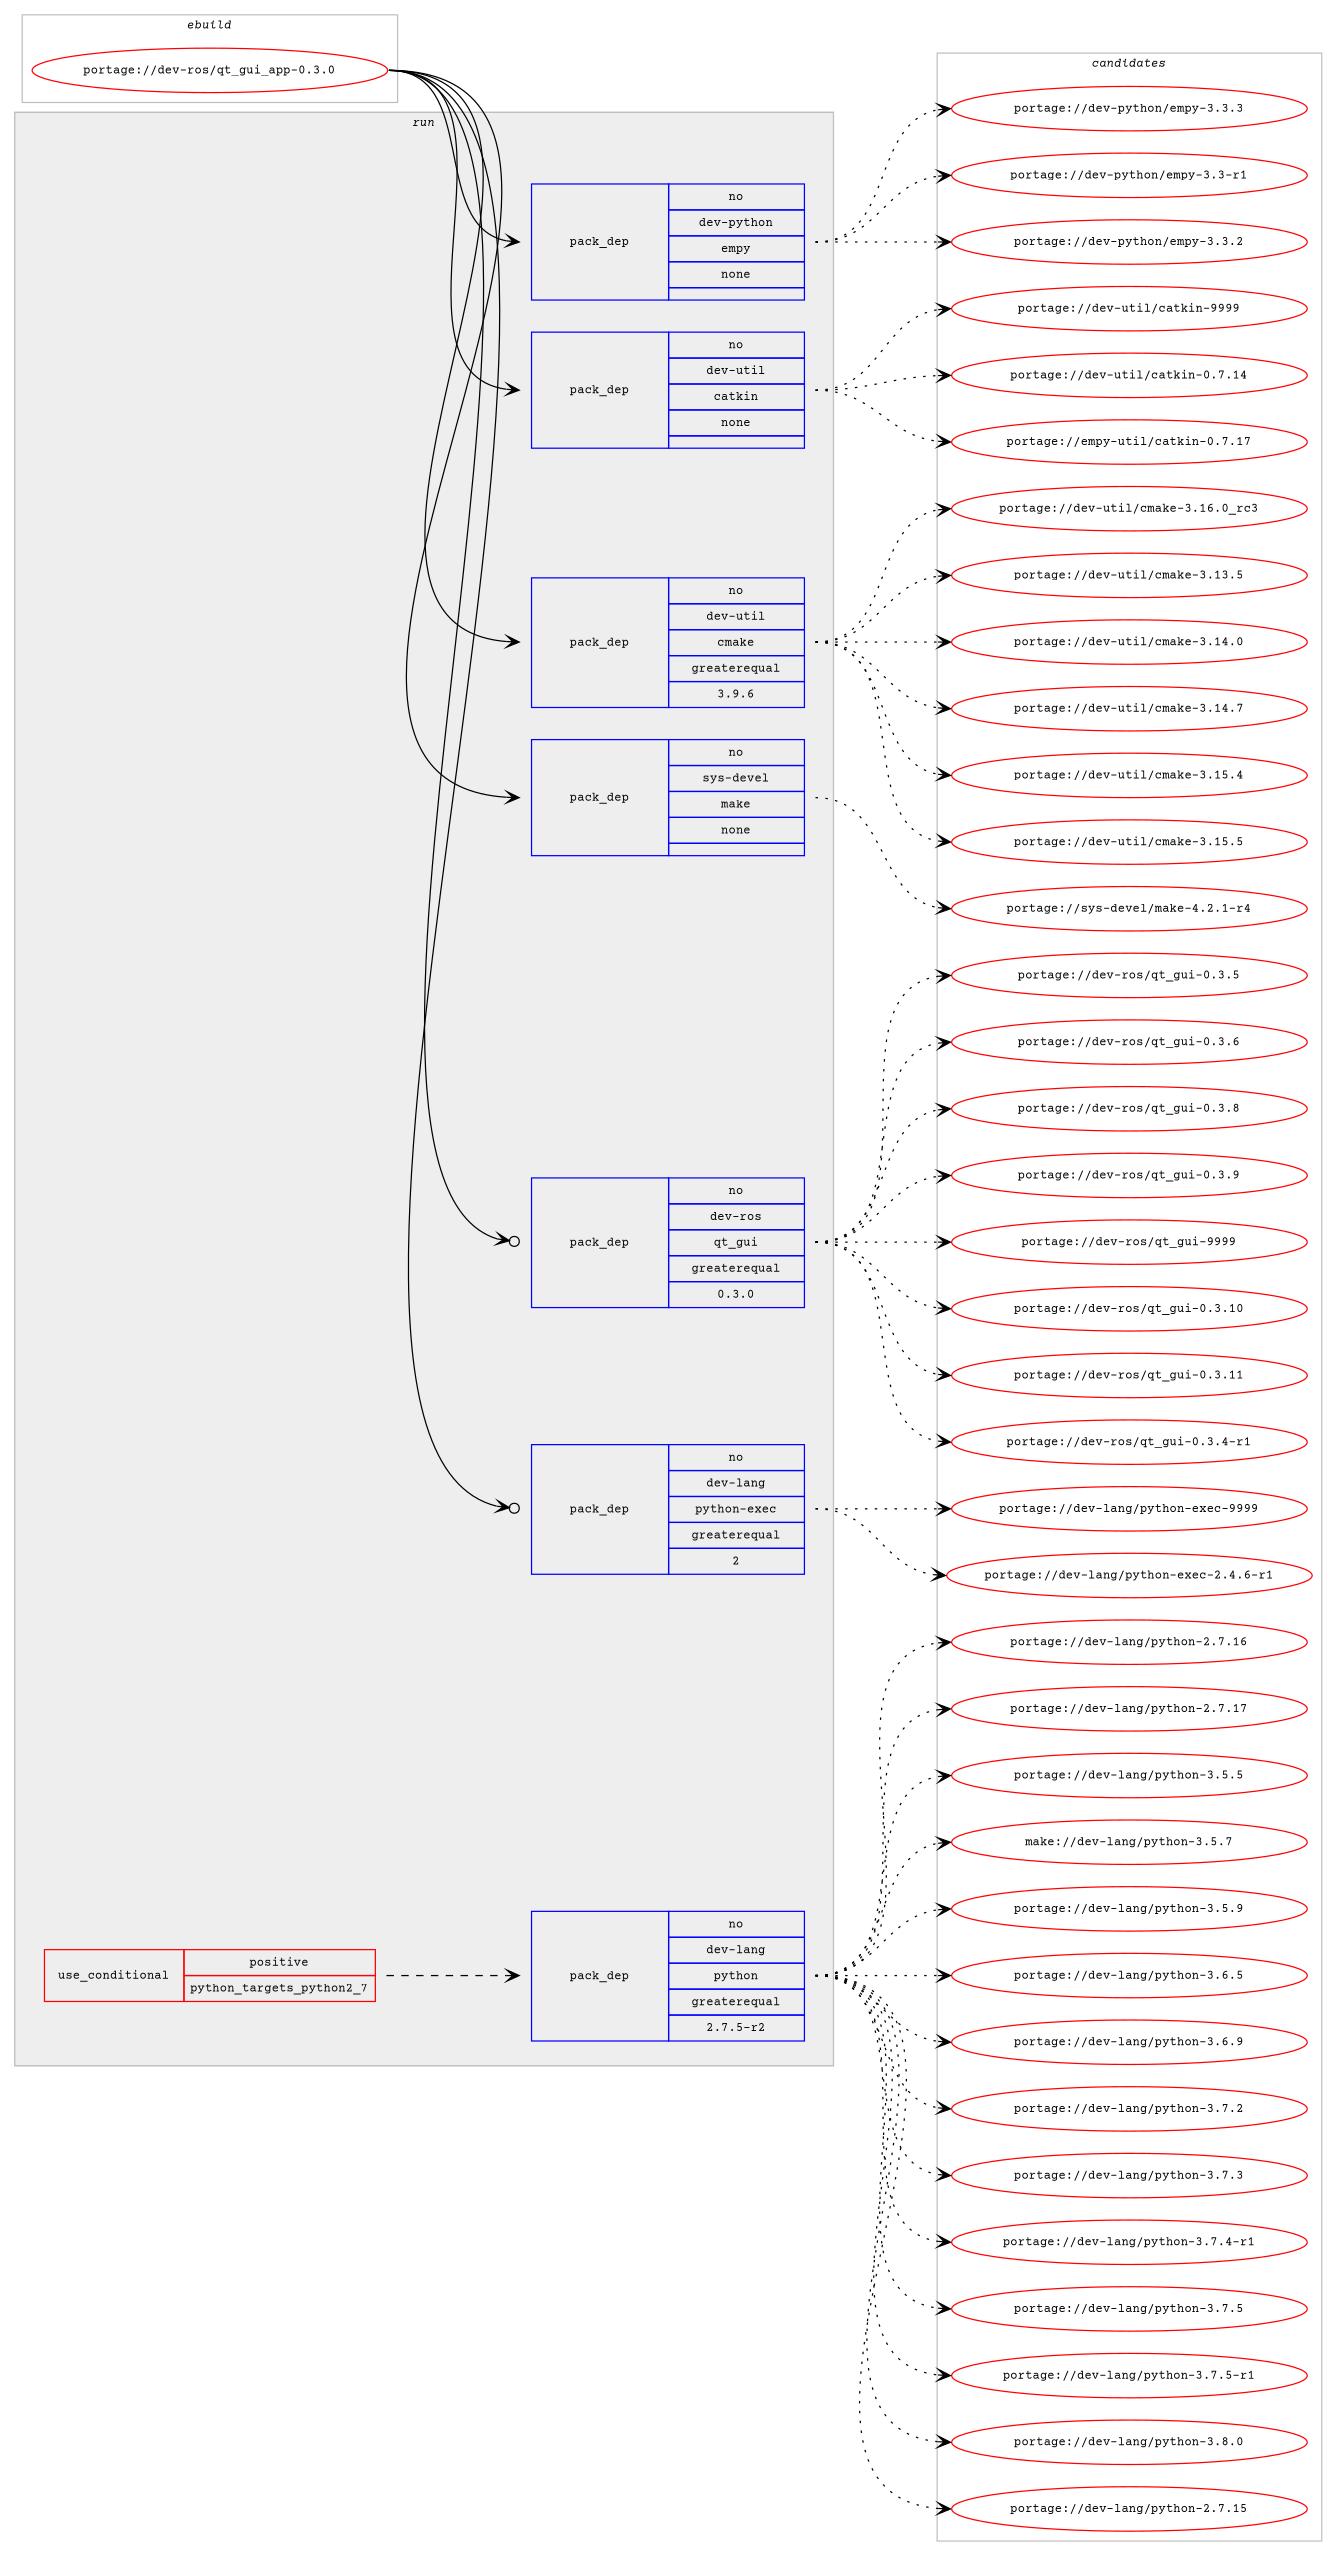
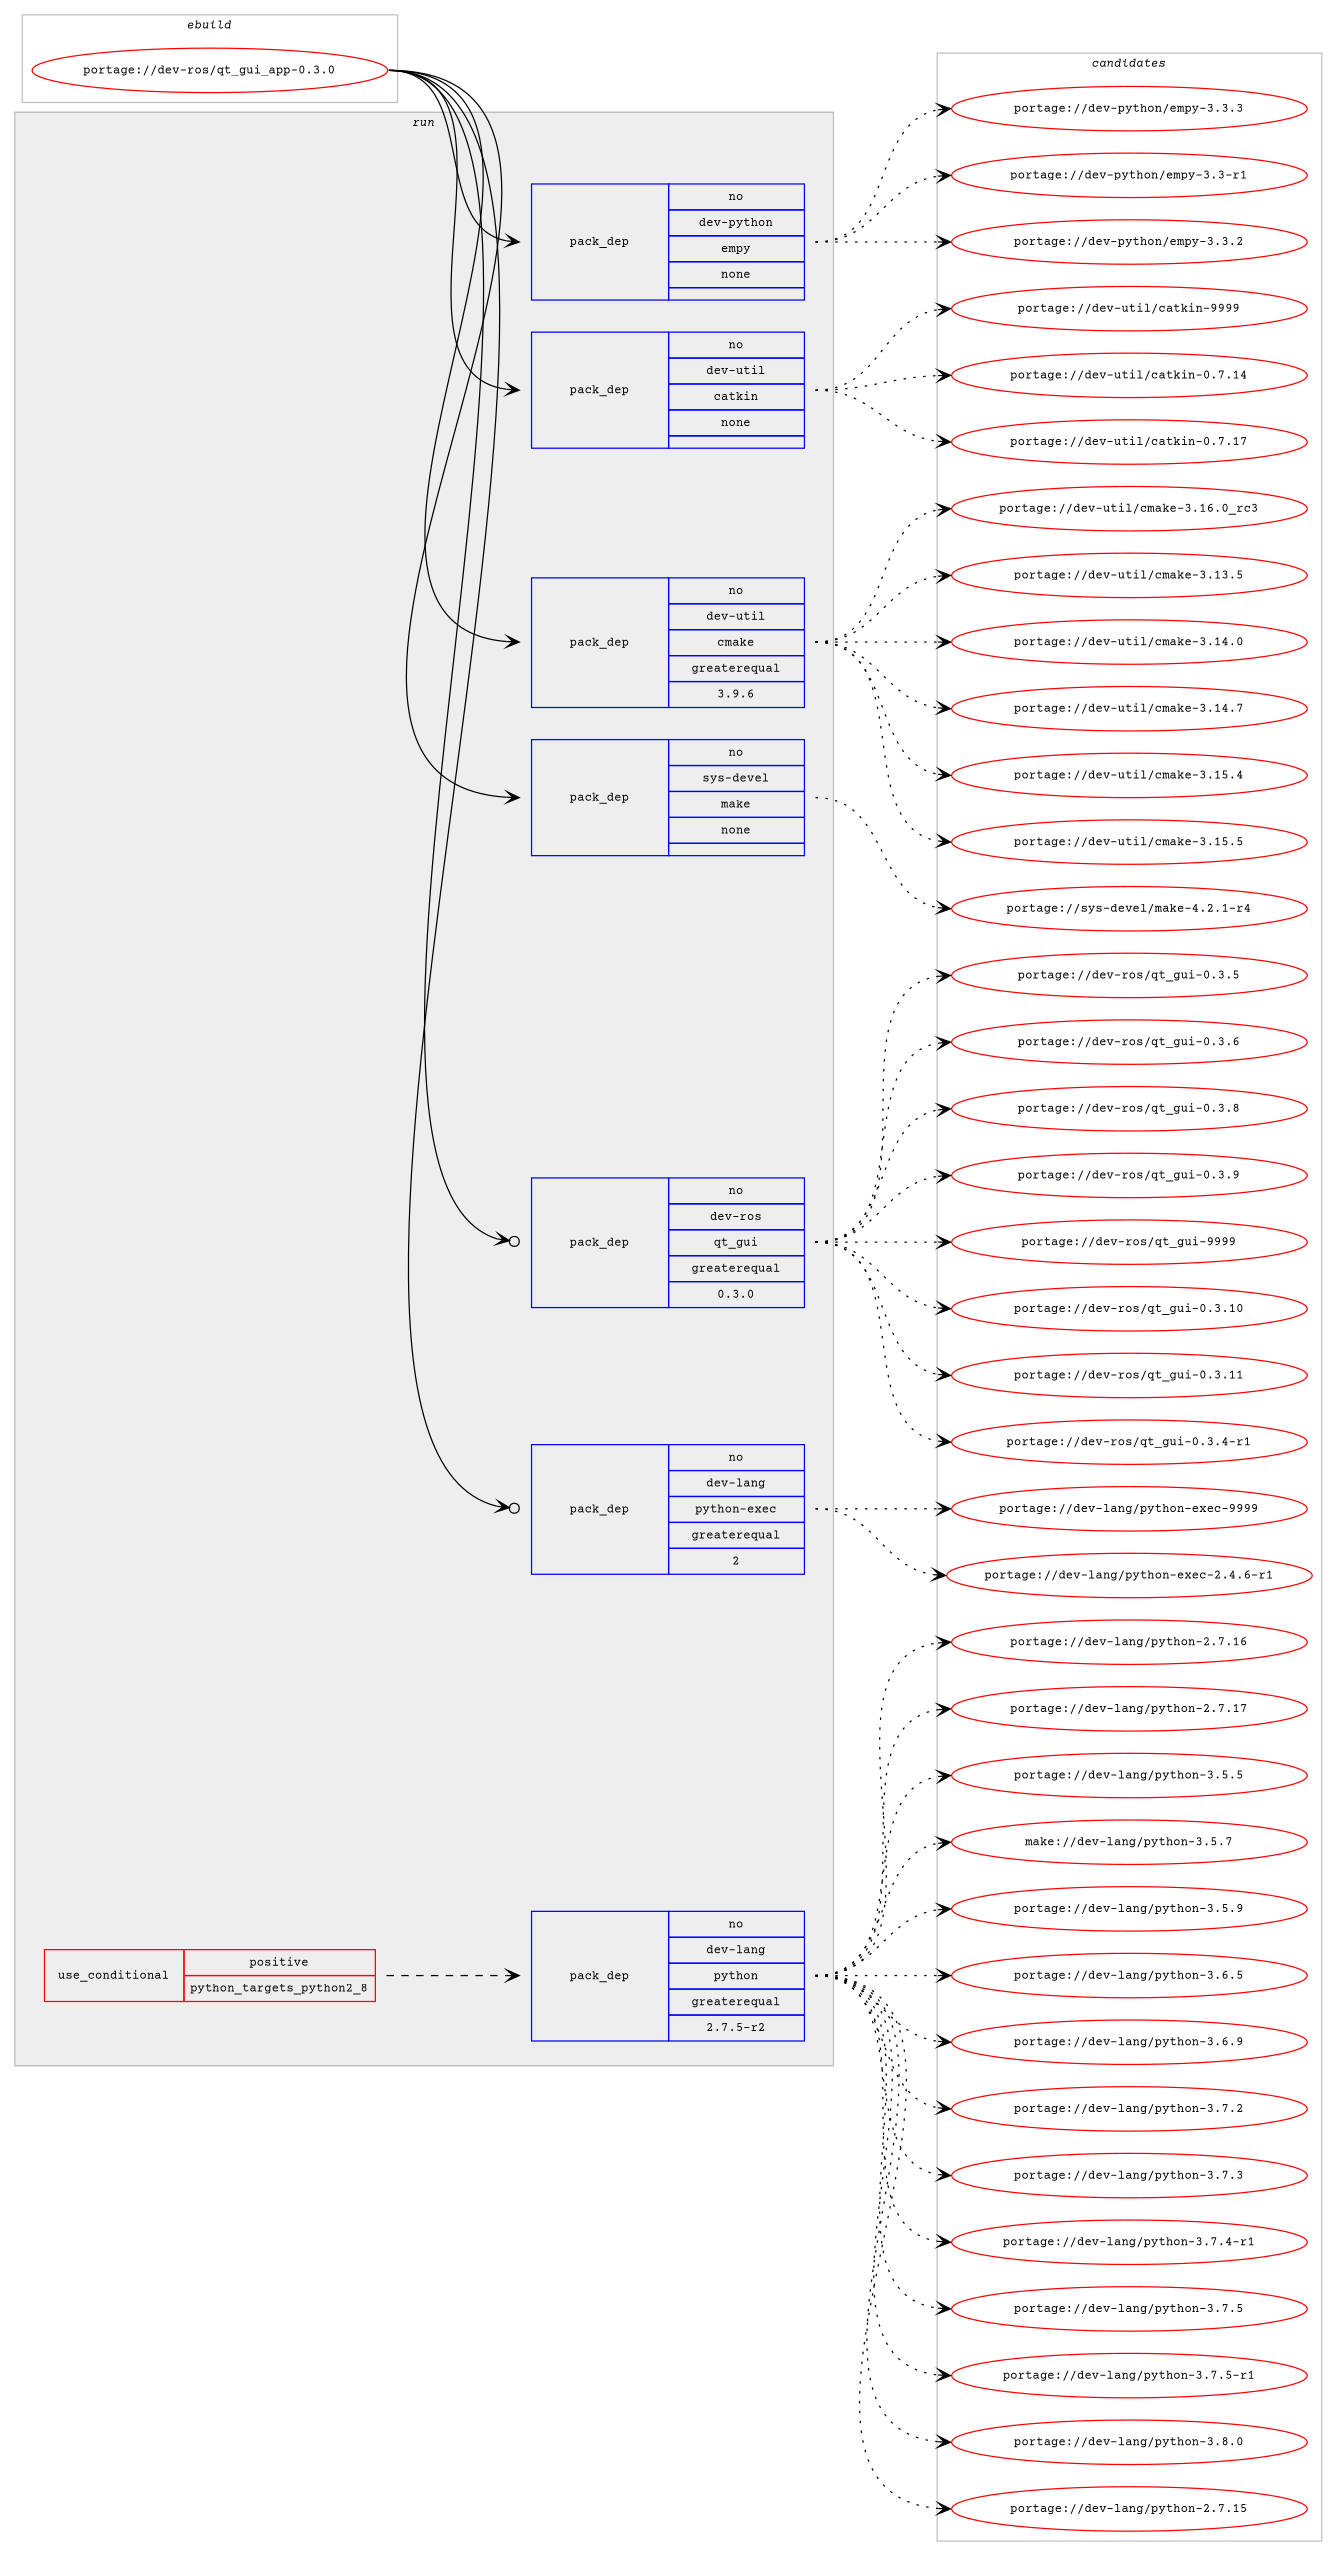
(1129, 442) -> (1129, 442)
(280, 1988) -> (280, 1988)
